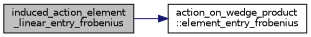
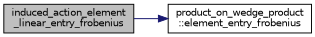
(237, 19) -> (240, 19)
